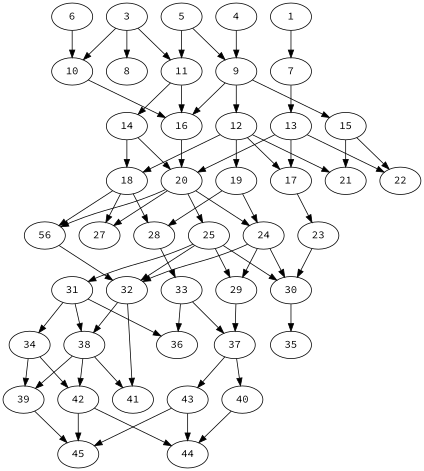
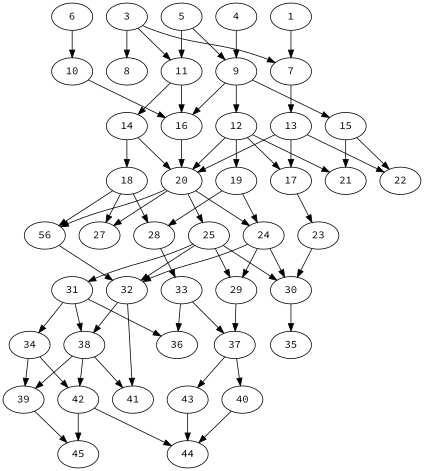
(102, 41) -> (199, 42)
(187, 151) -> (212, 151)
(138, 424) -> none
